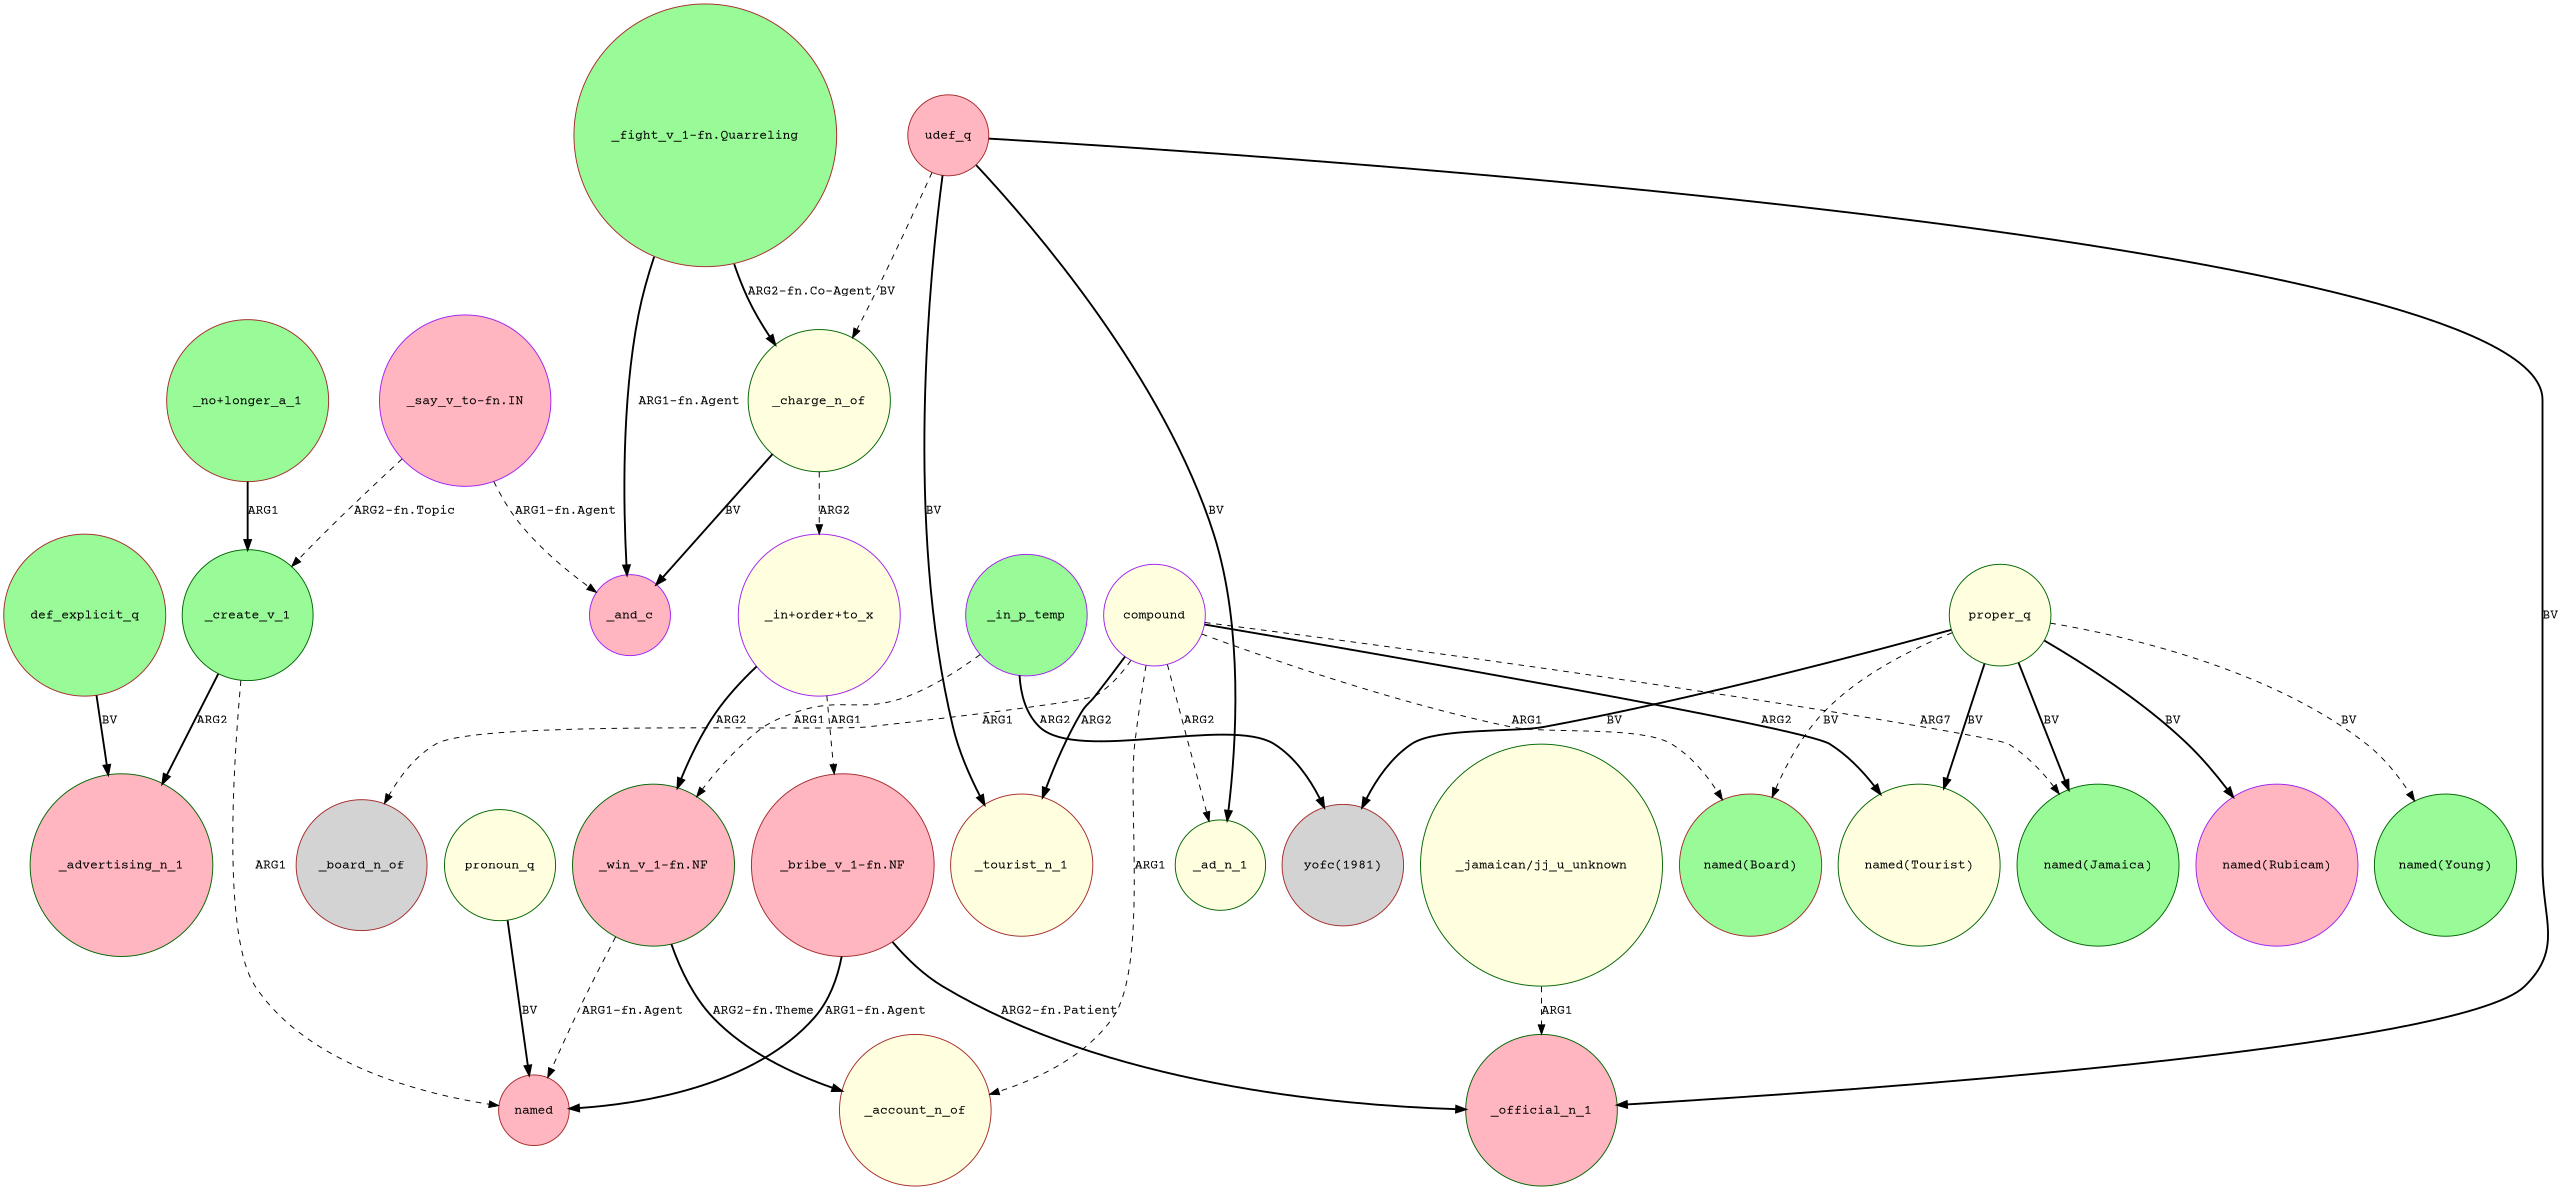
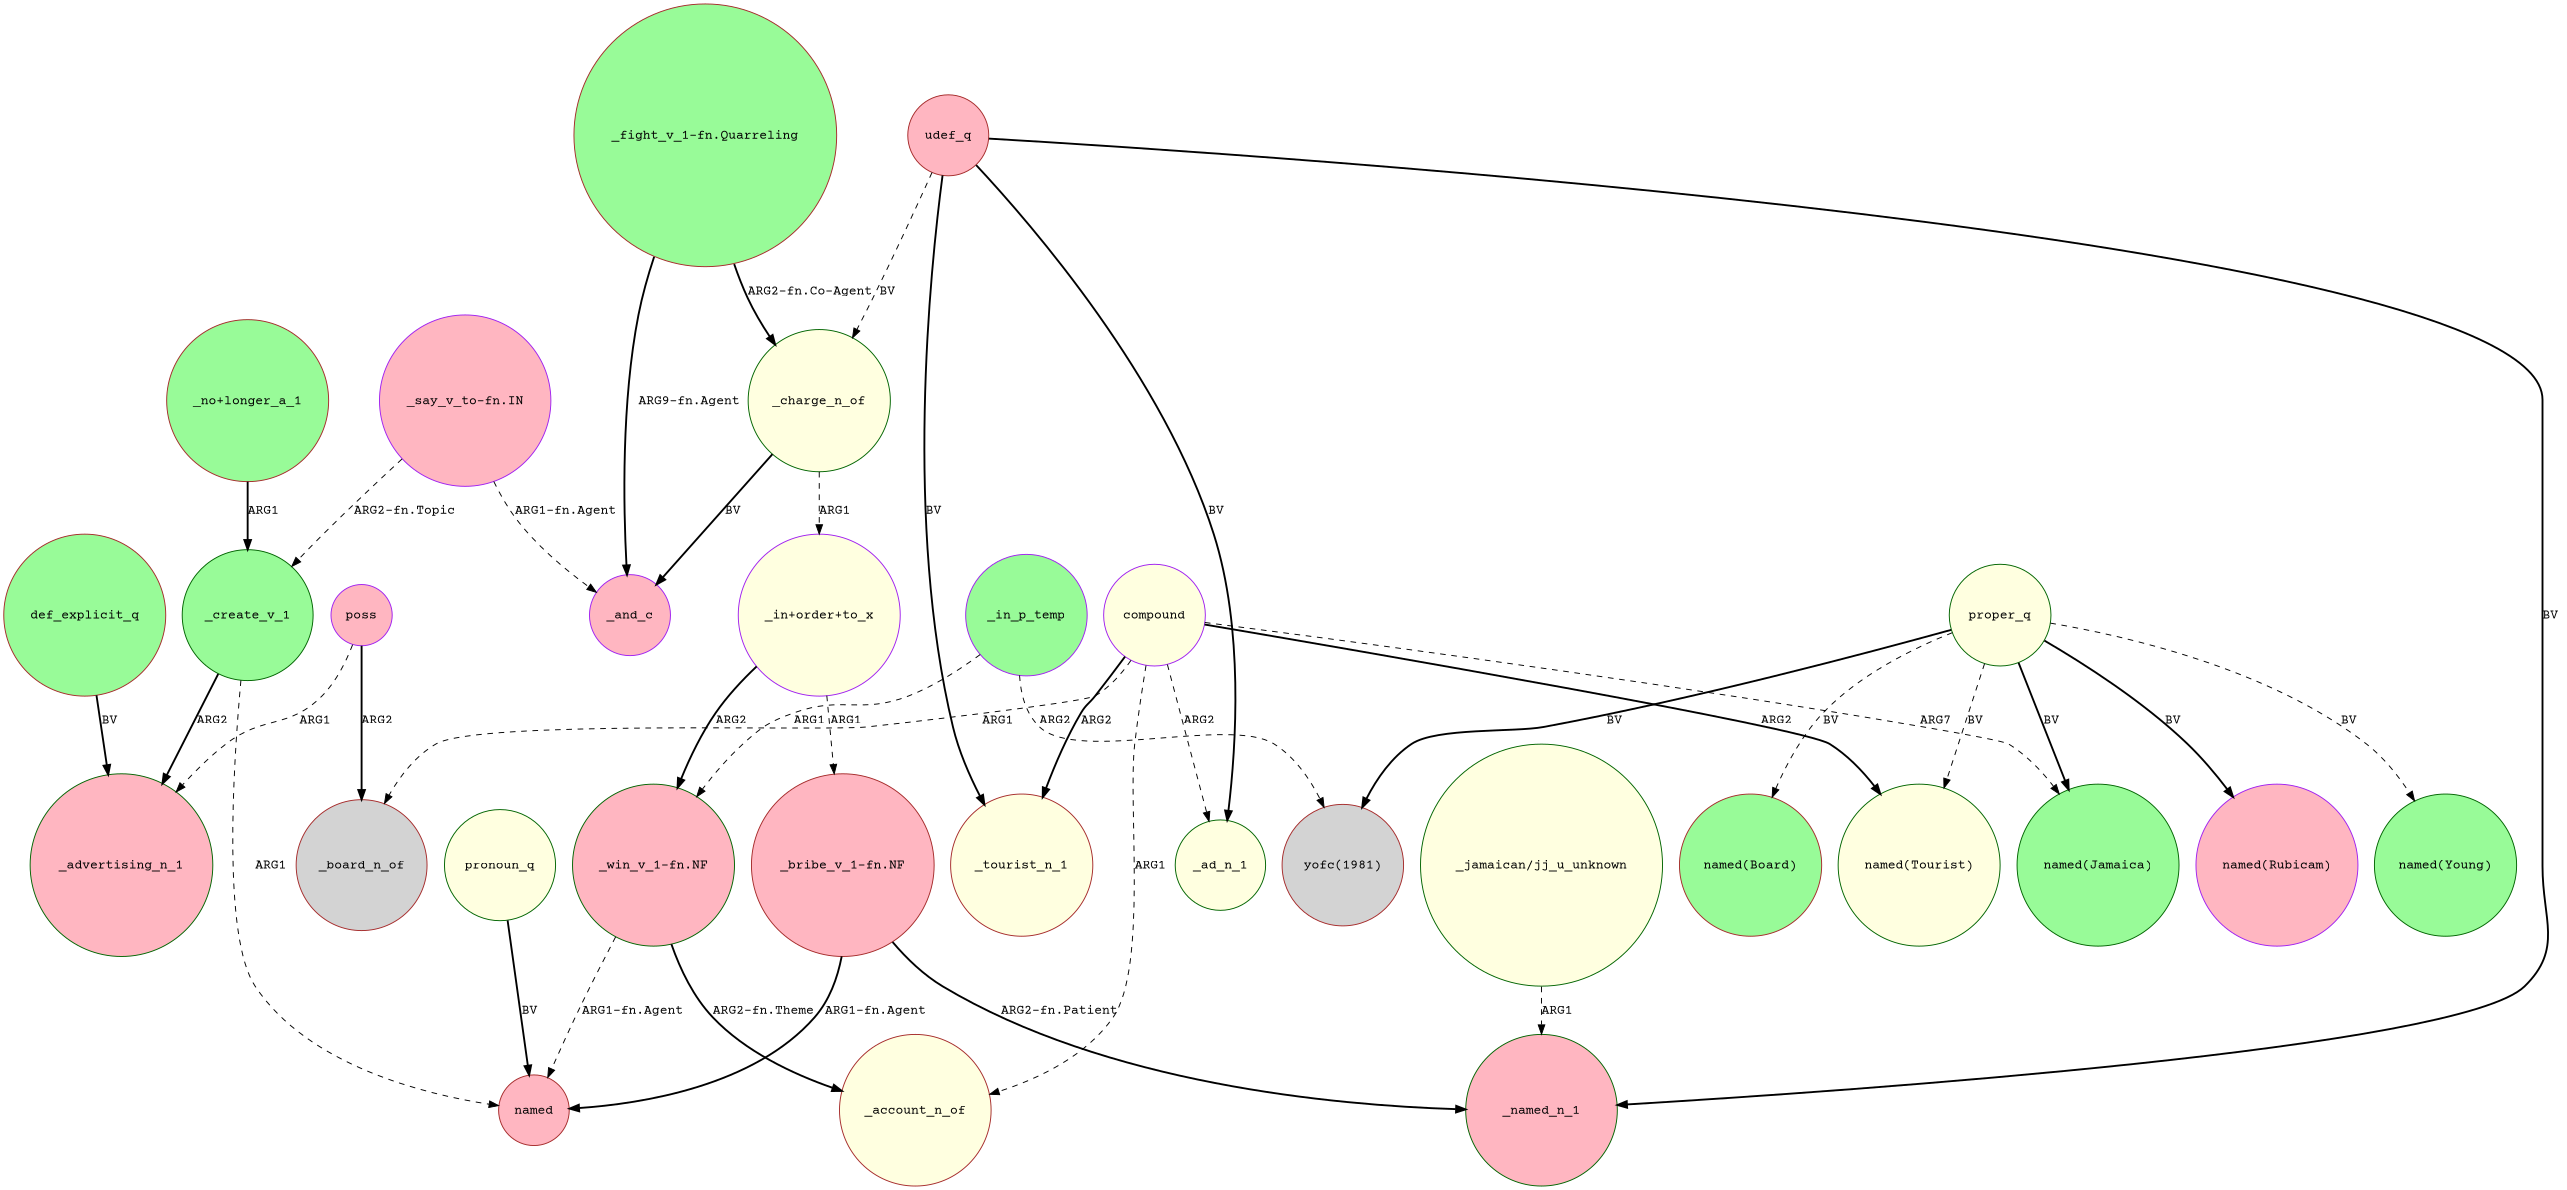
(689, 401) -> (689, 401)
(835, 510) -> (835, 510)
none -> (362, 615)
(1465, 716) -> none
(1966, 721) -> (1966, 721)
(1164, 738) -> (1164, 738)
(1542, 1110) -> (1542, 1110)
